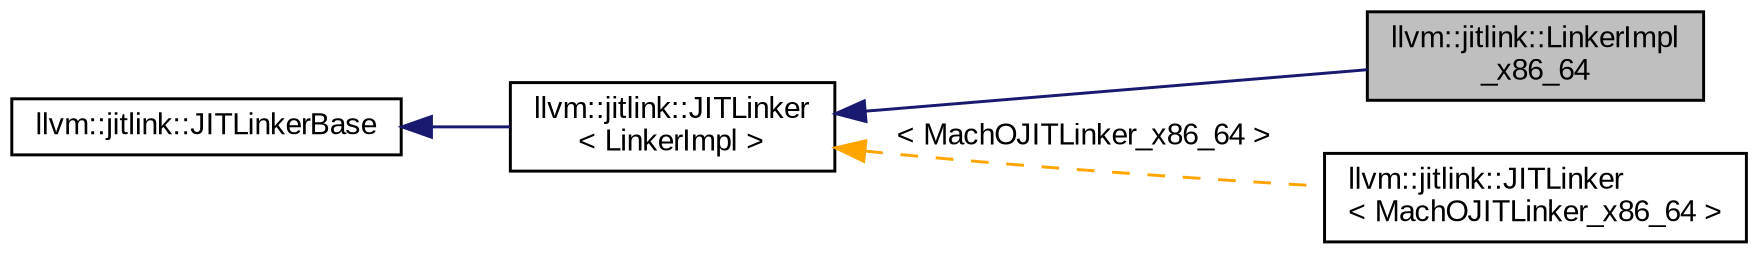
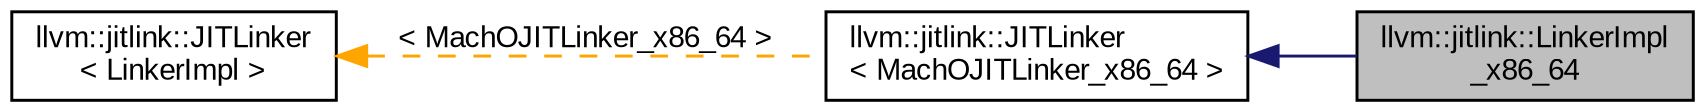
(1117, 90) -> (1318, 56)
(206, 127) -> none
